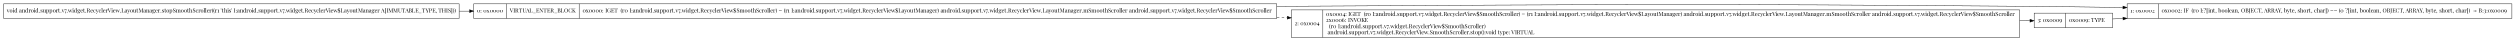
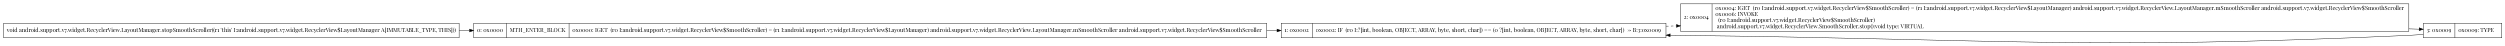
(543, 11) -> (538, 30)
(1282, 18) -> (1671, 26)
(1349, 20) -> (1738, 14)
